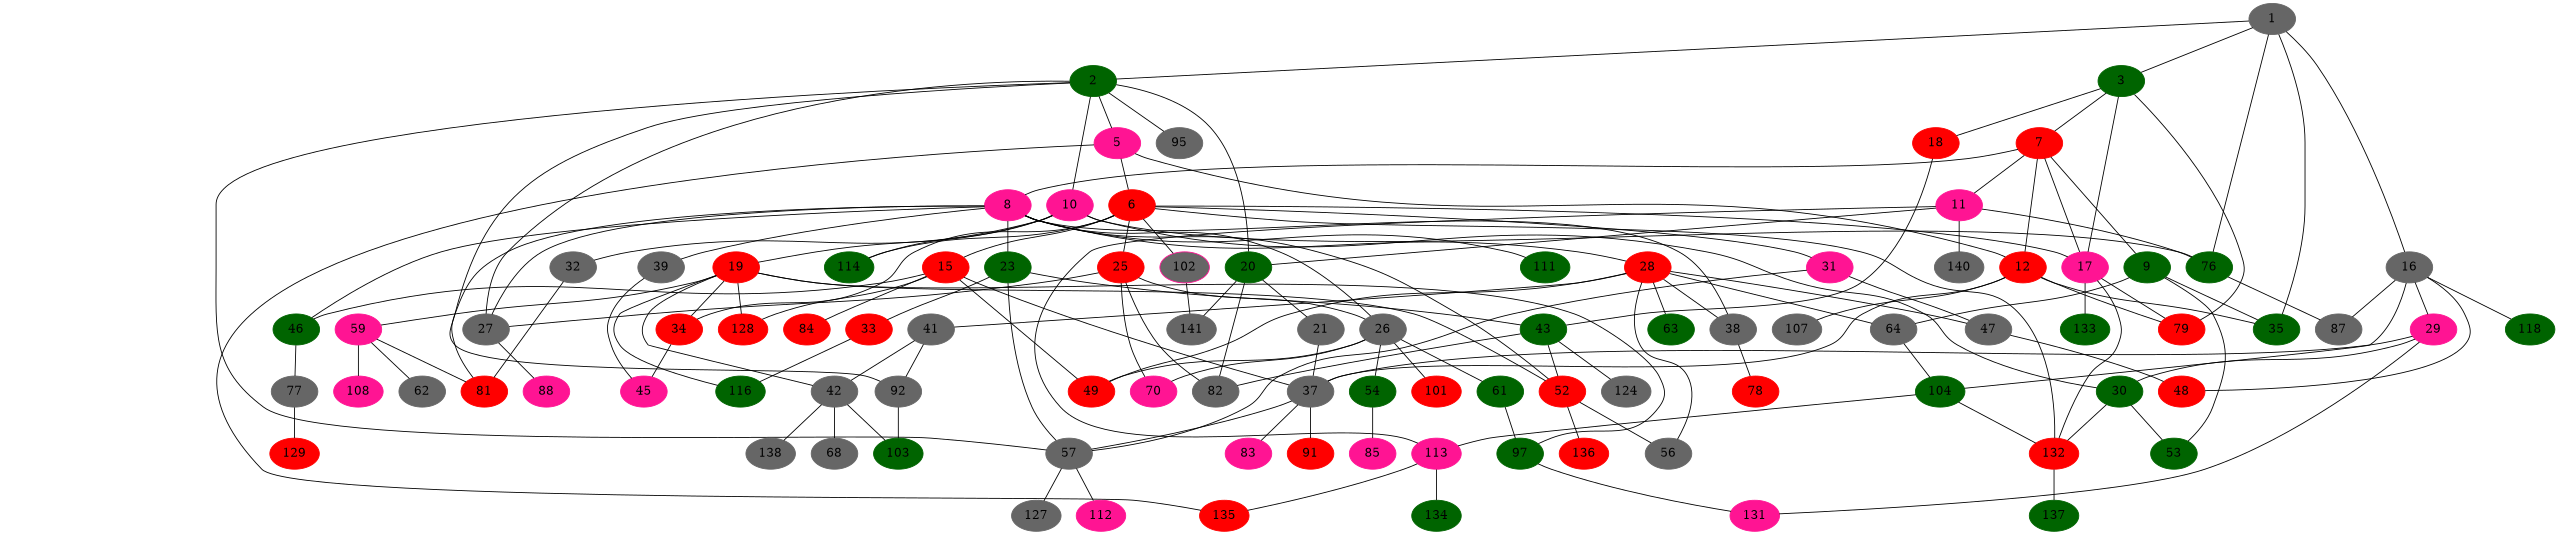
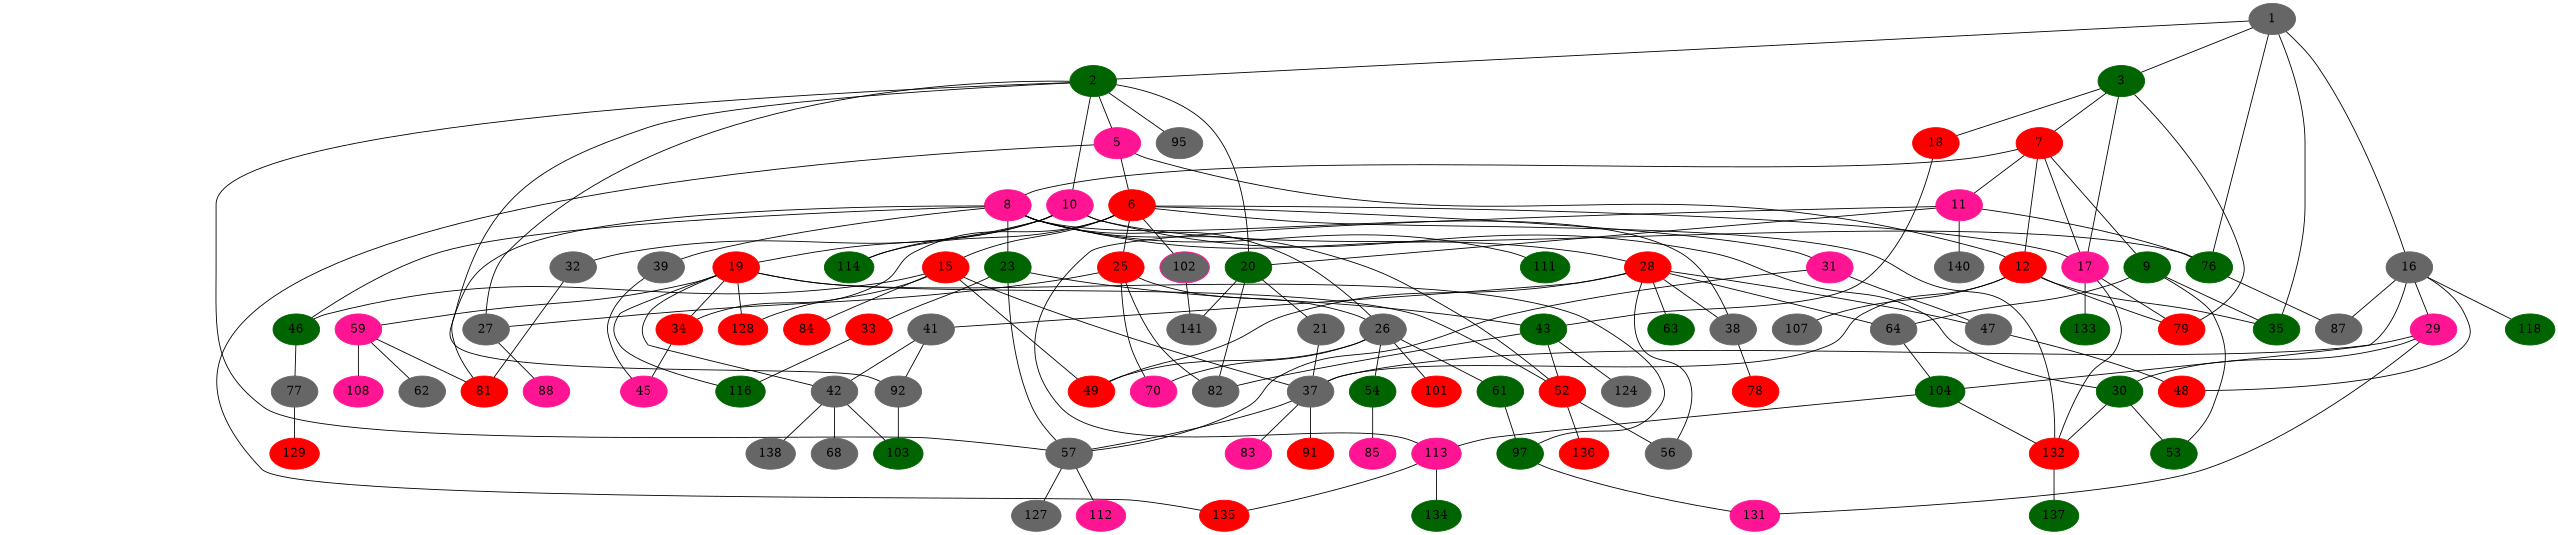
(590, 235) -> none
